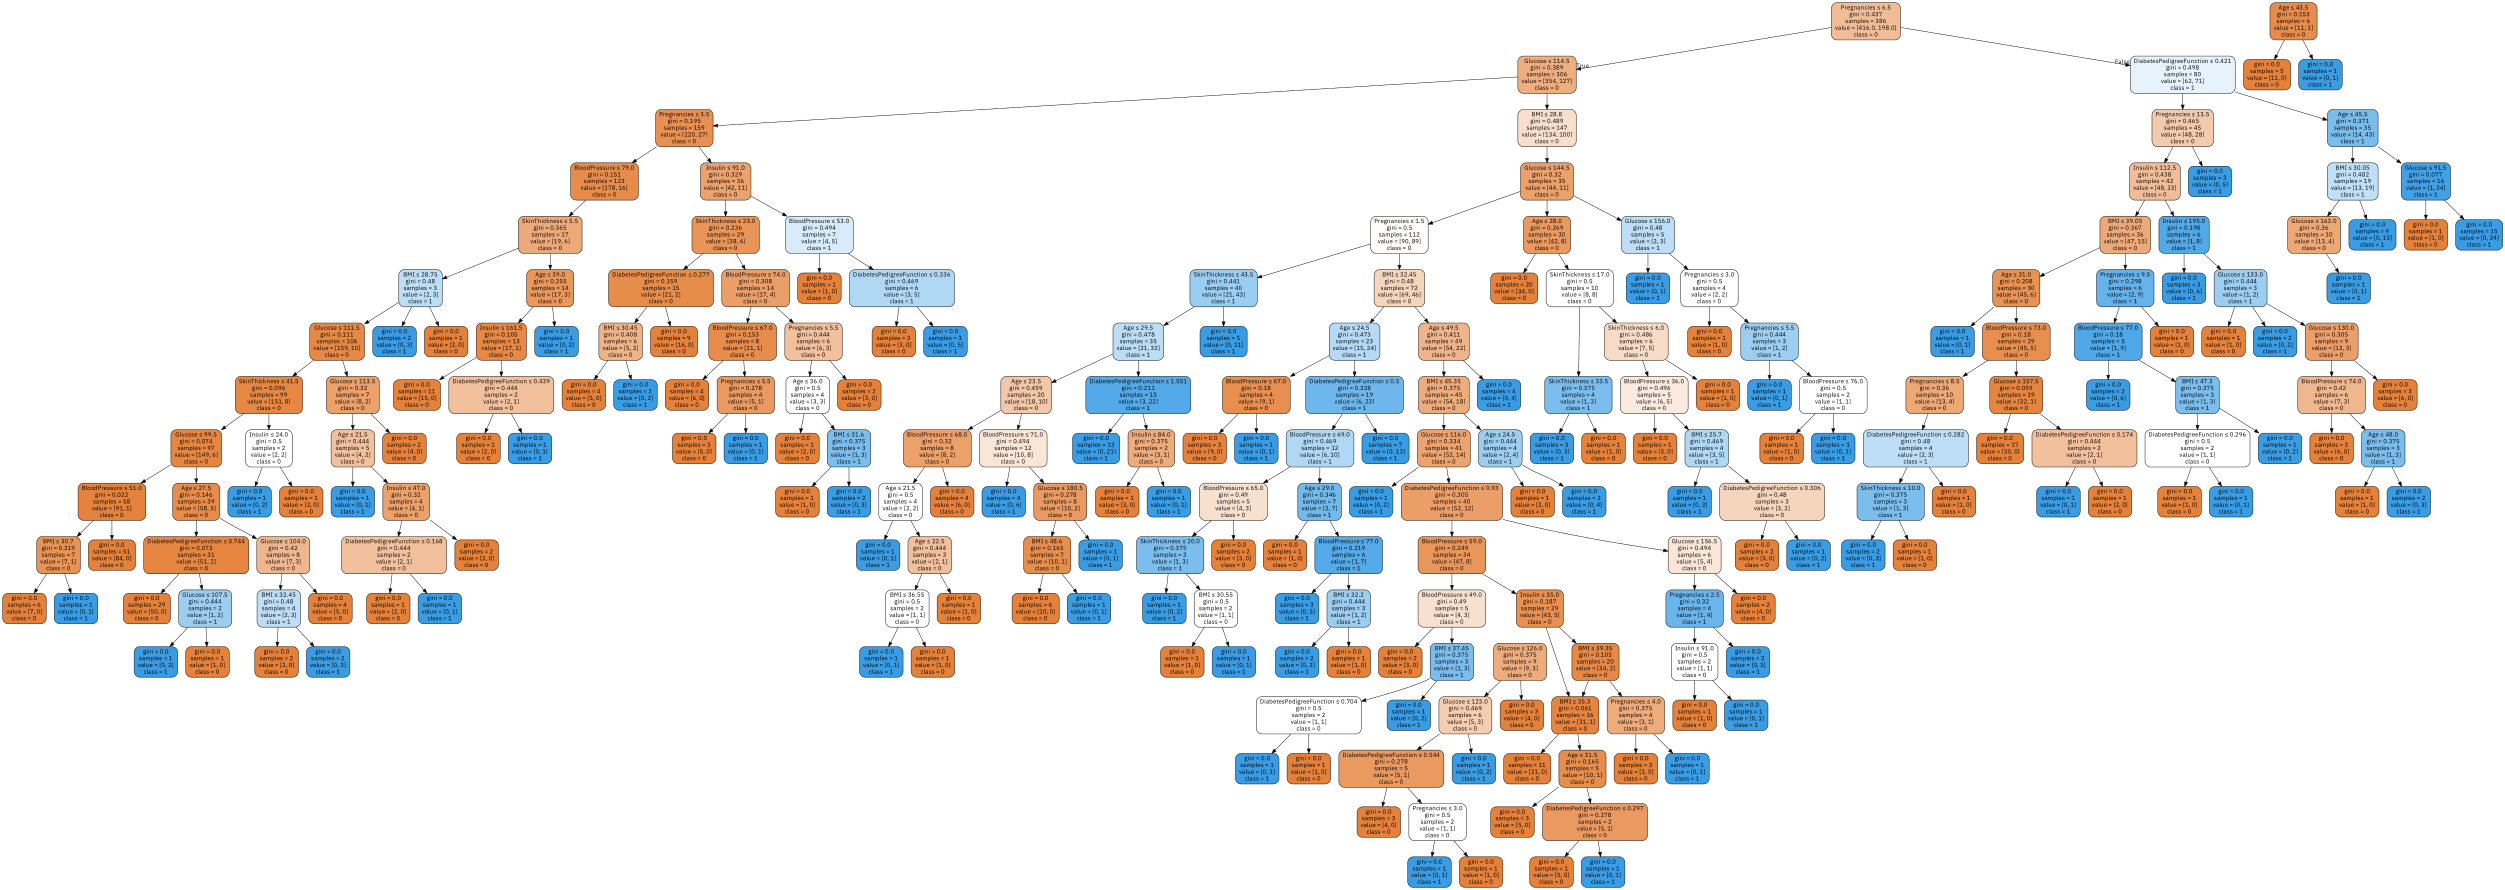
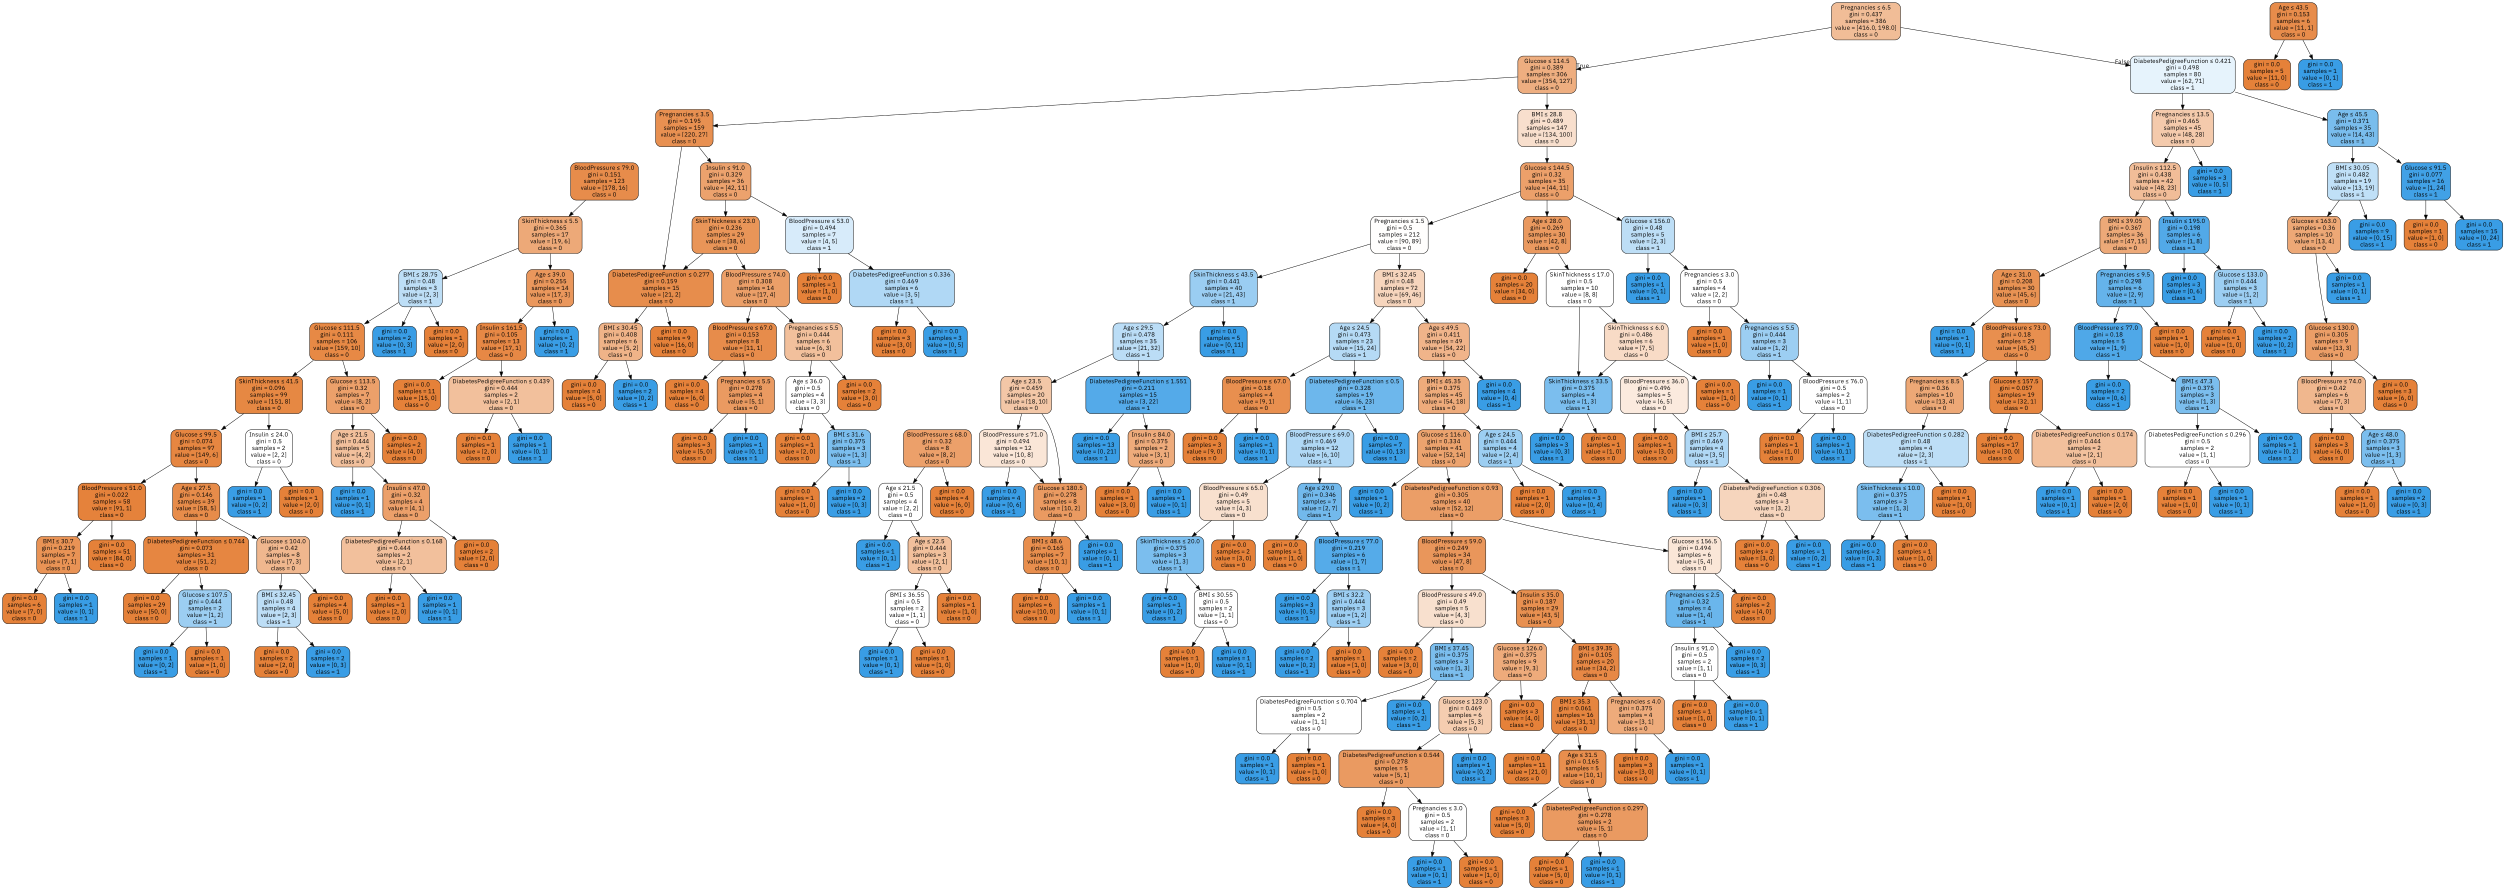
(646, 154) -> (673, 206)
(2314, 228) -> (2314, 228)
(1399, 235) -> (1399, 235)
(2284, 313) -> (2320, 286)
(1645, 366) -> (1609, 367)
(2016, 388) -> (2016, 388)
(986, 419) -> (1055, 445)
(937, 448) -> (937, 448)
(1557, 660) -> (1531, 633)
